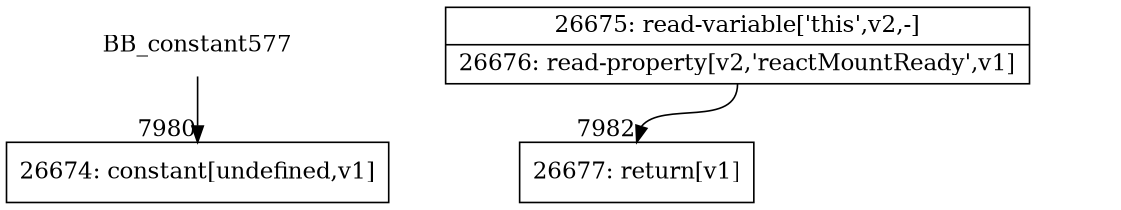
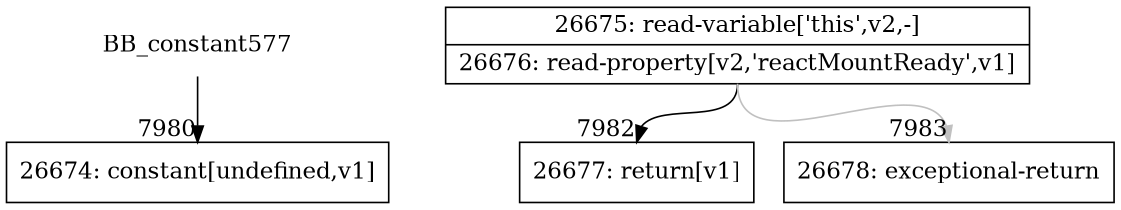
none -> (949, 172)
